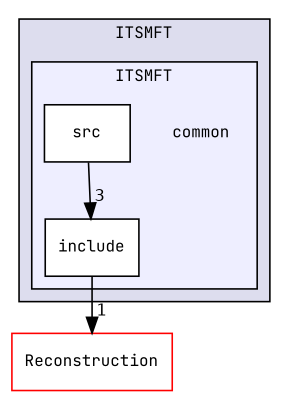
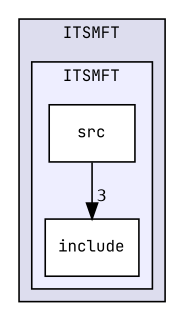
(202, 133) -> none
(92, 362) -> none
